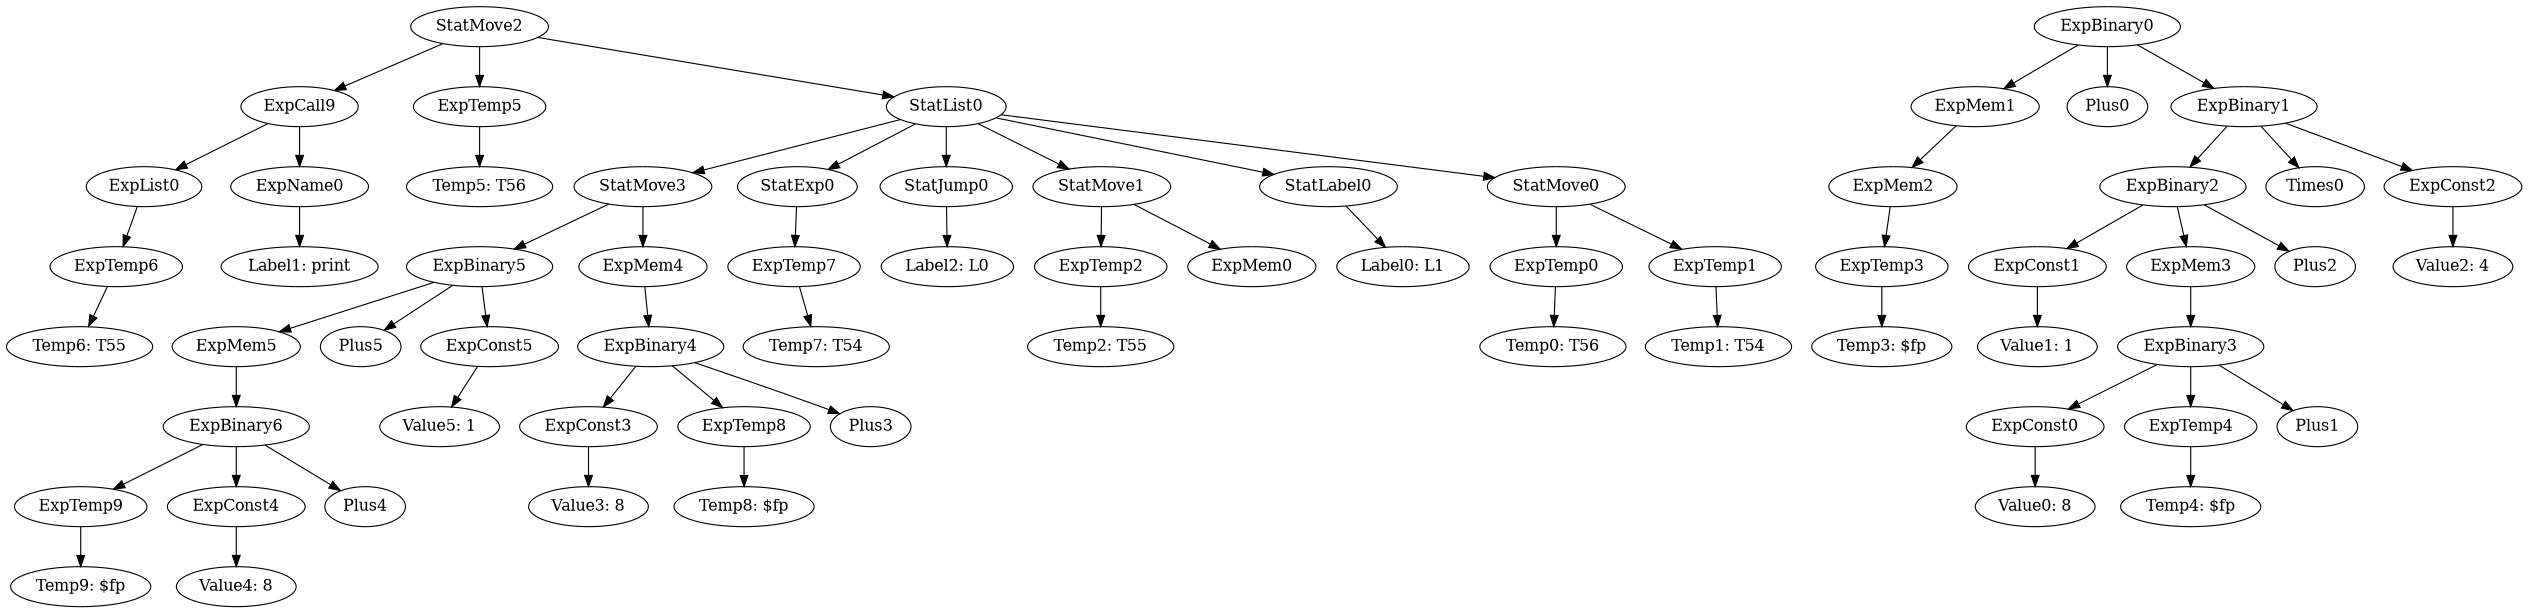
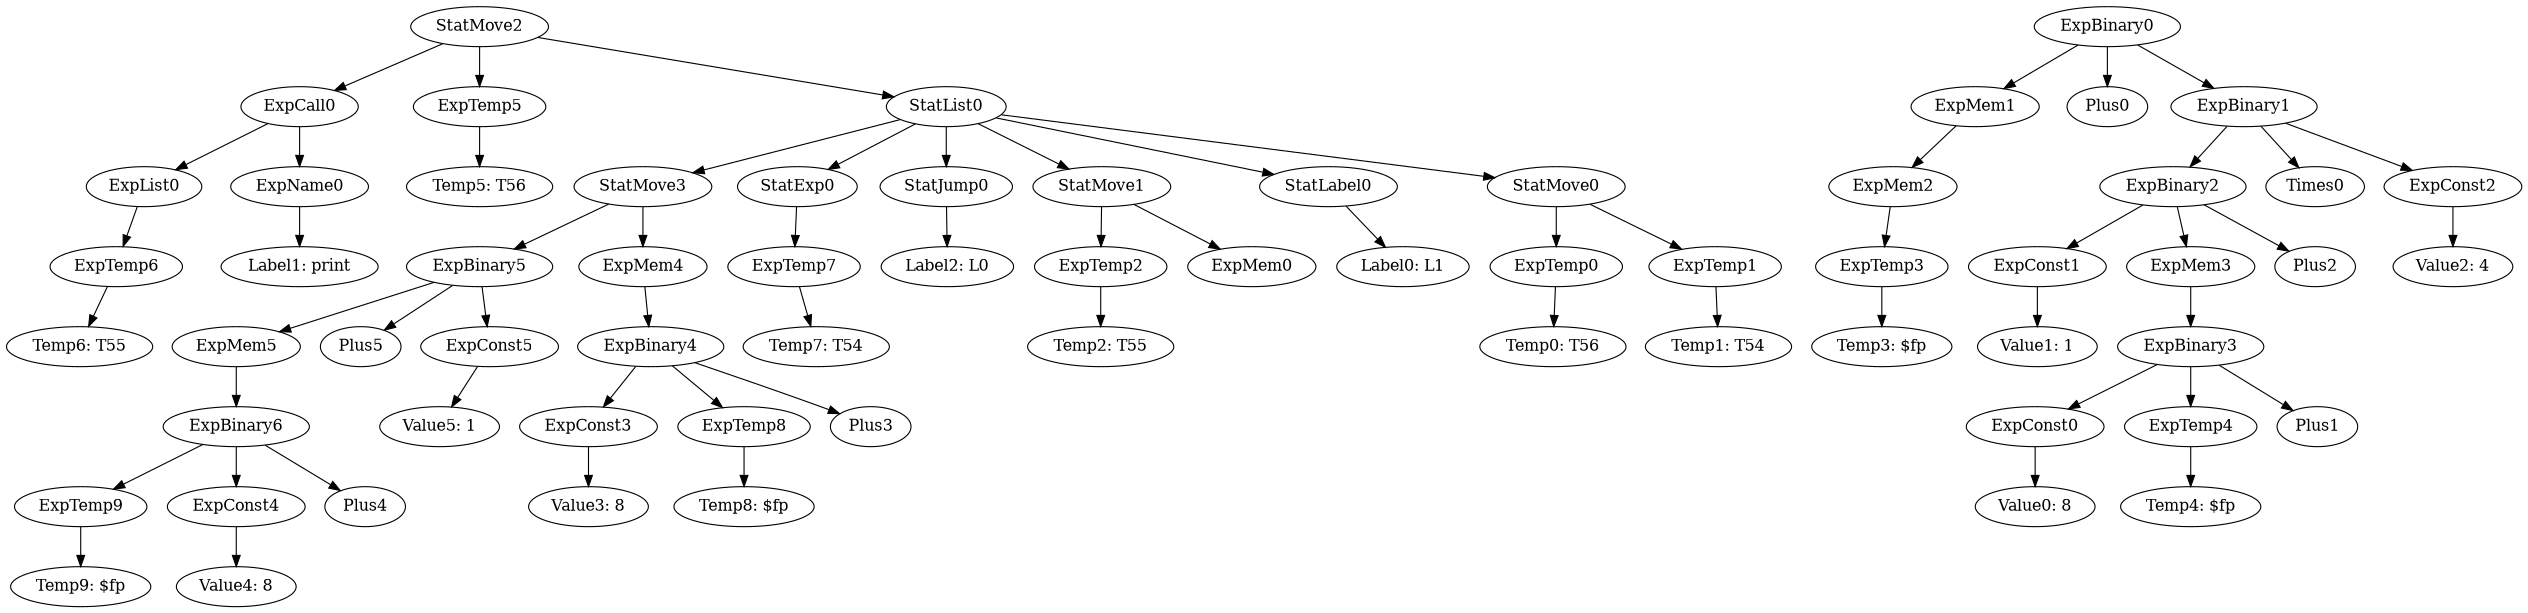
(300, 107) -> (300, 107)
